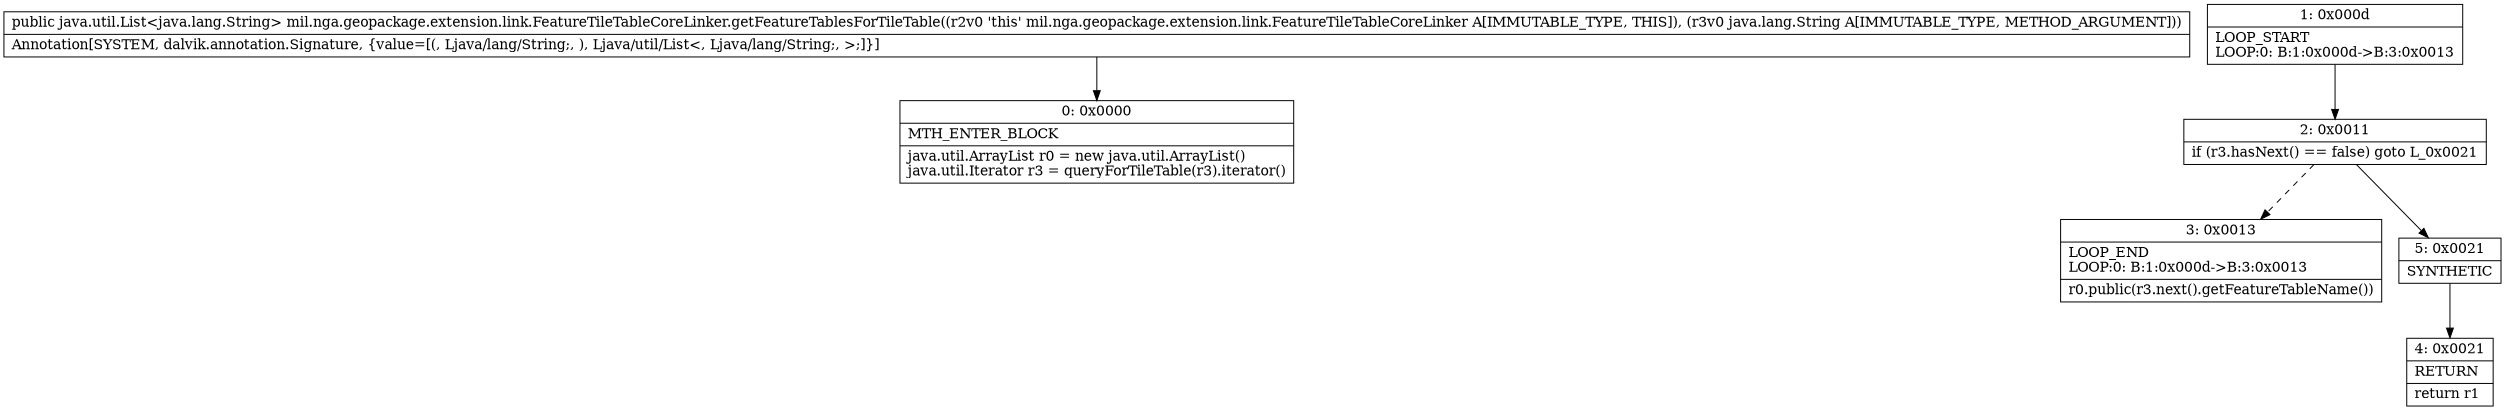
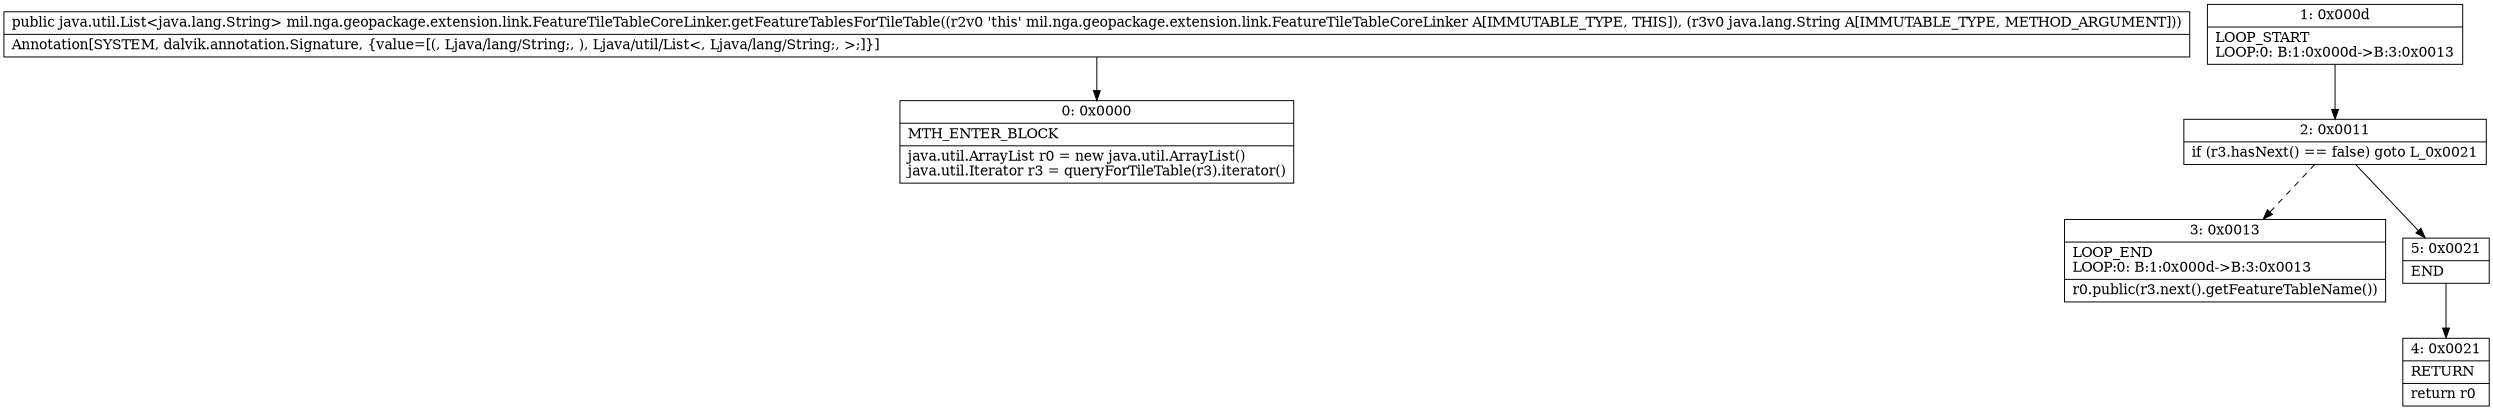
(2450, 272) -> (2427, 272)
(2447, 394) -> (2444, 394)
